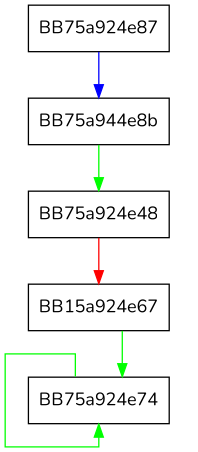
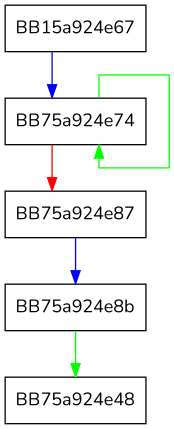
(99, 121) -> (76, 307)
none -> (52, 161)
(99, 254) -> none
(122, 347) -> (52, 68)
